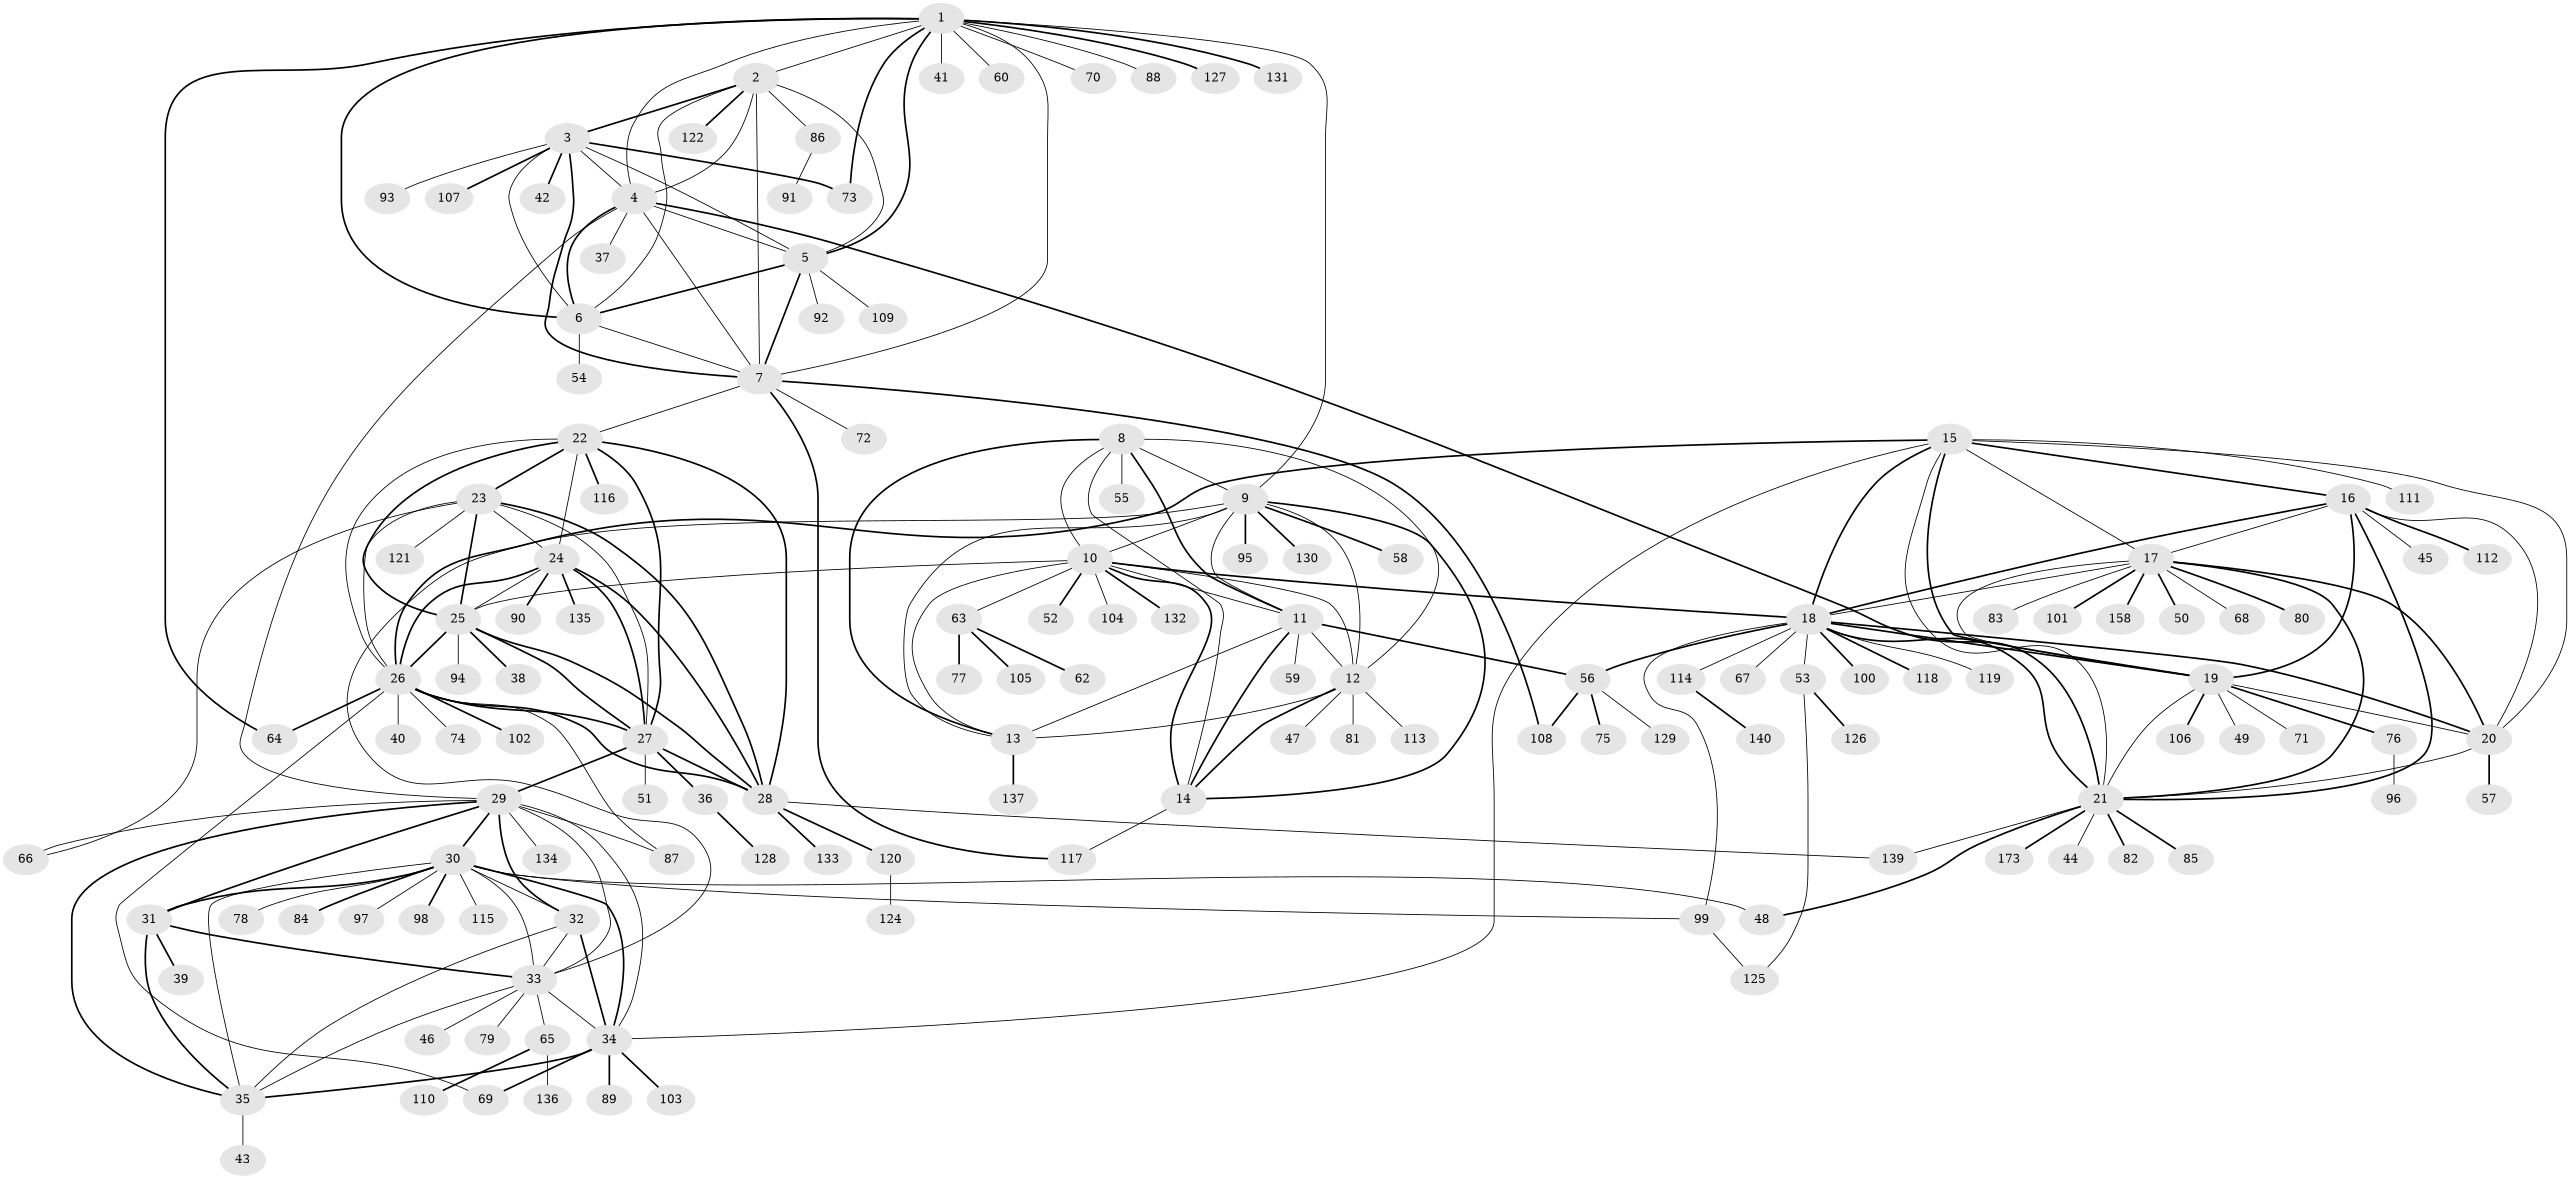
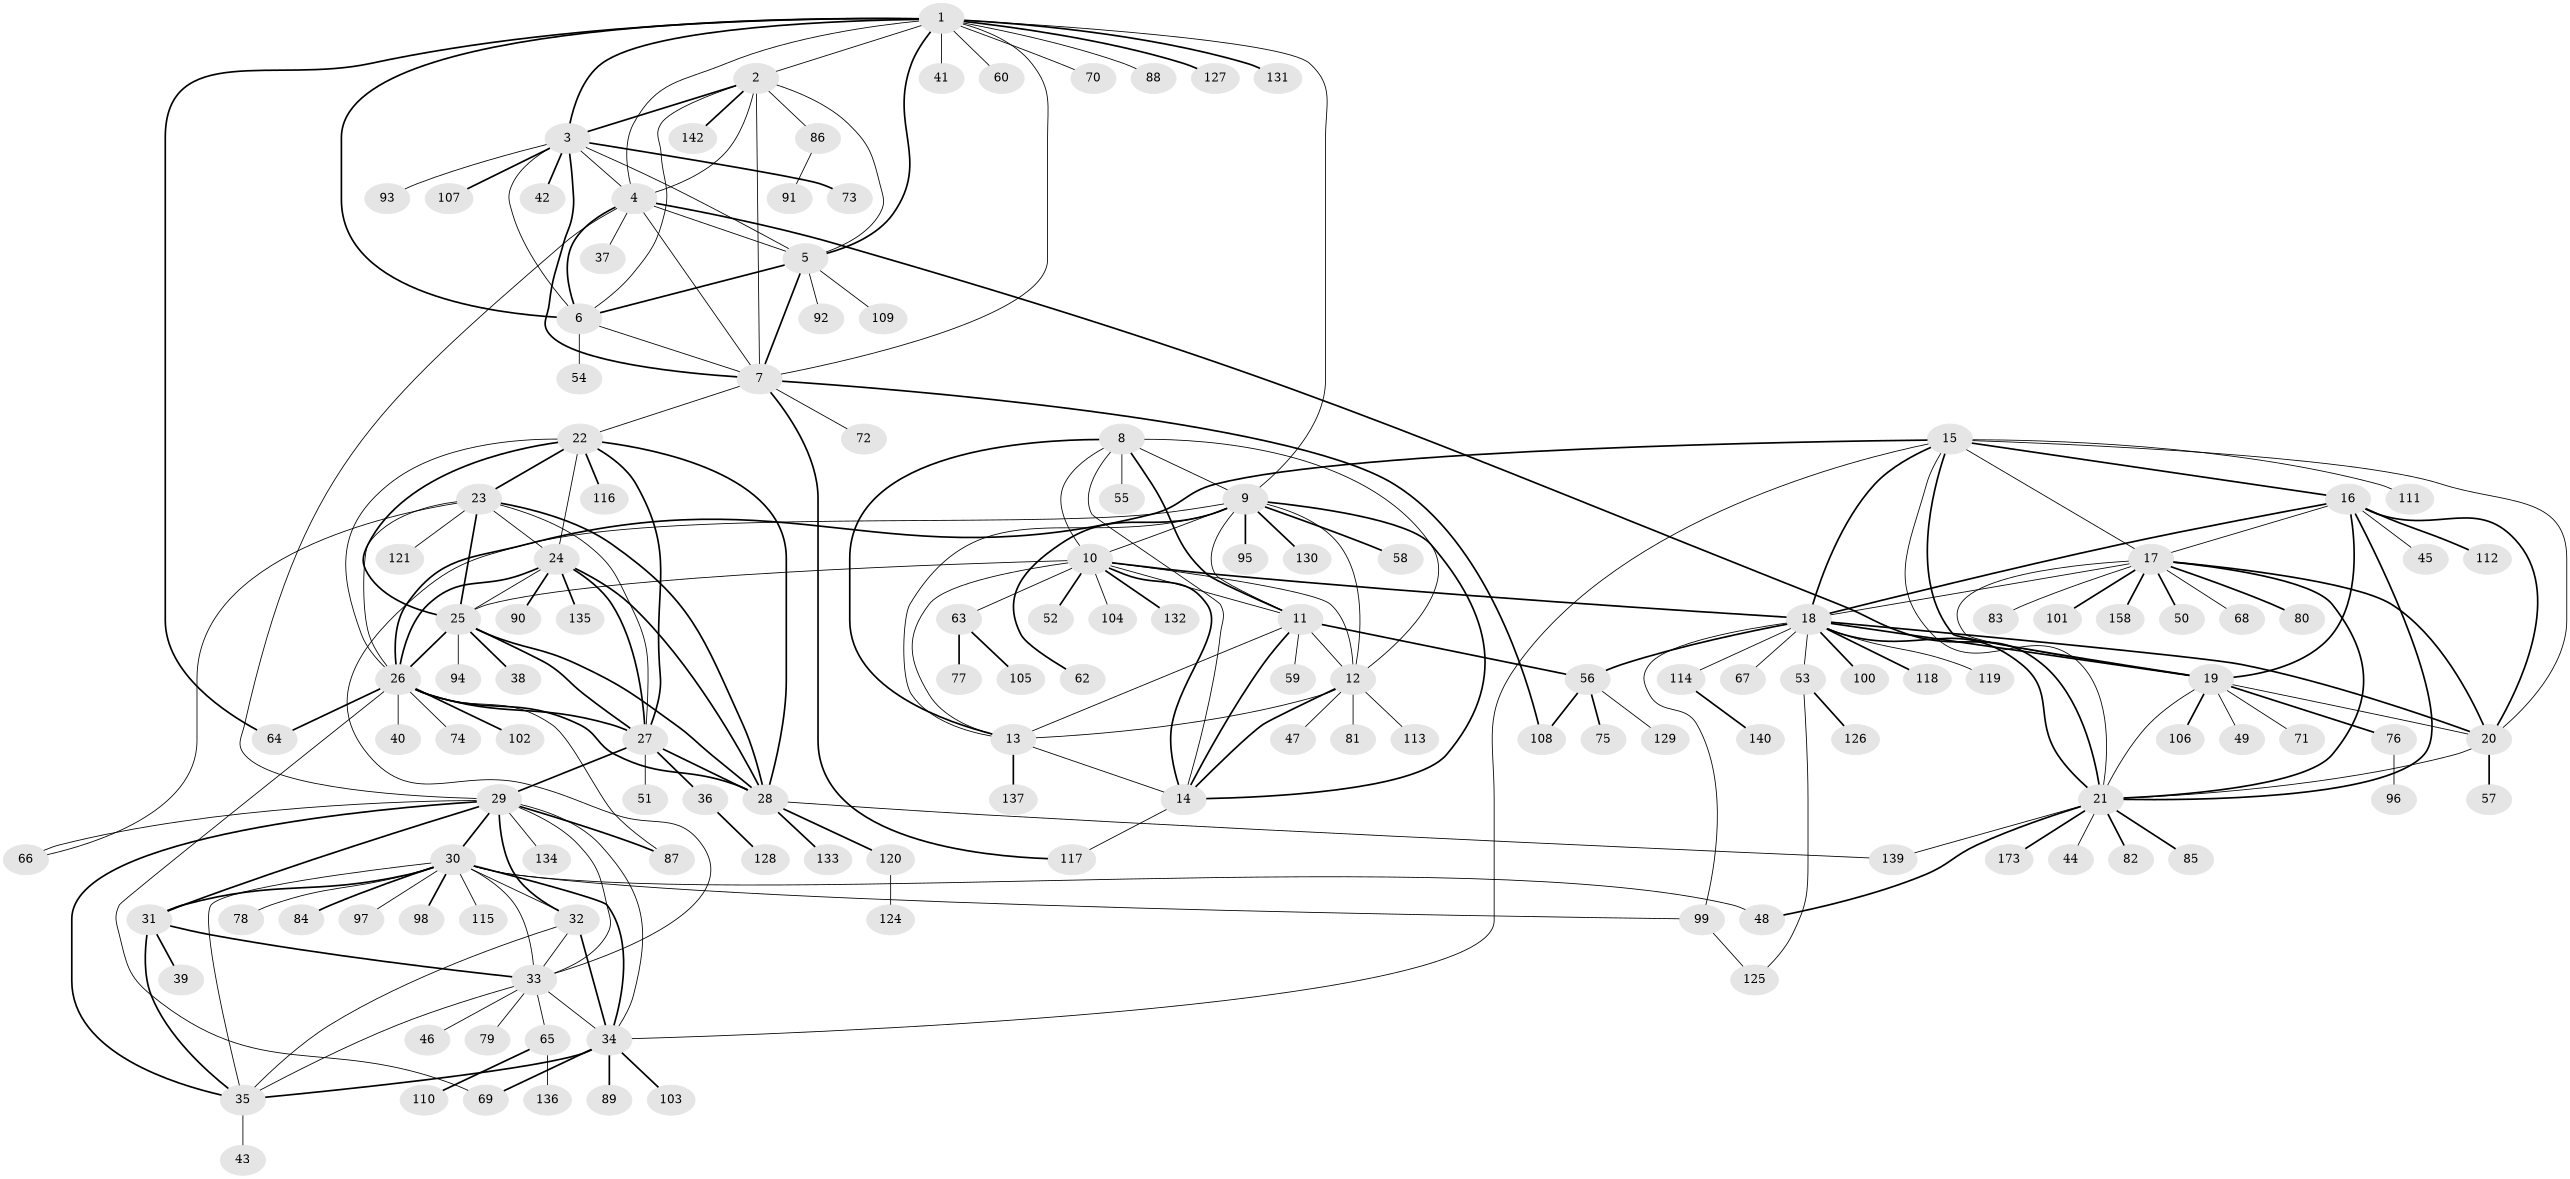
(868, 95) -> (723, 31)
(693, 139) -> (693, 139)
(2526, 557) -> (2526, 557)
(1021, 649) -> (1063, 543)
none -> (1098, 770)
(590, 828) -> (590, 828)
